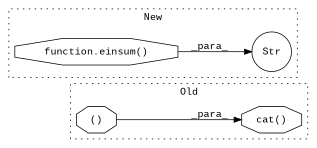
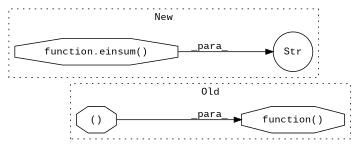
(272, 120) -> (293, 120)
